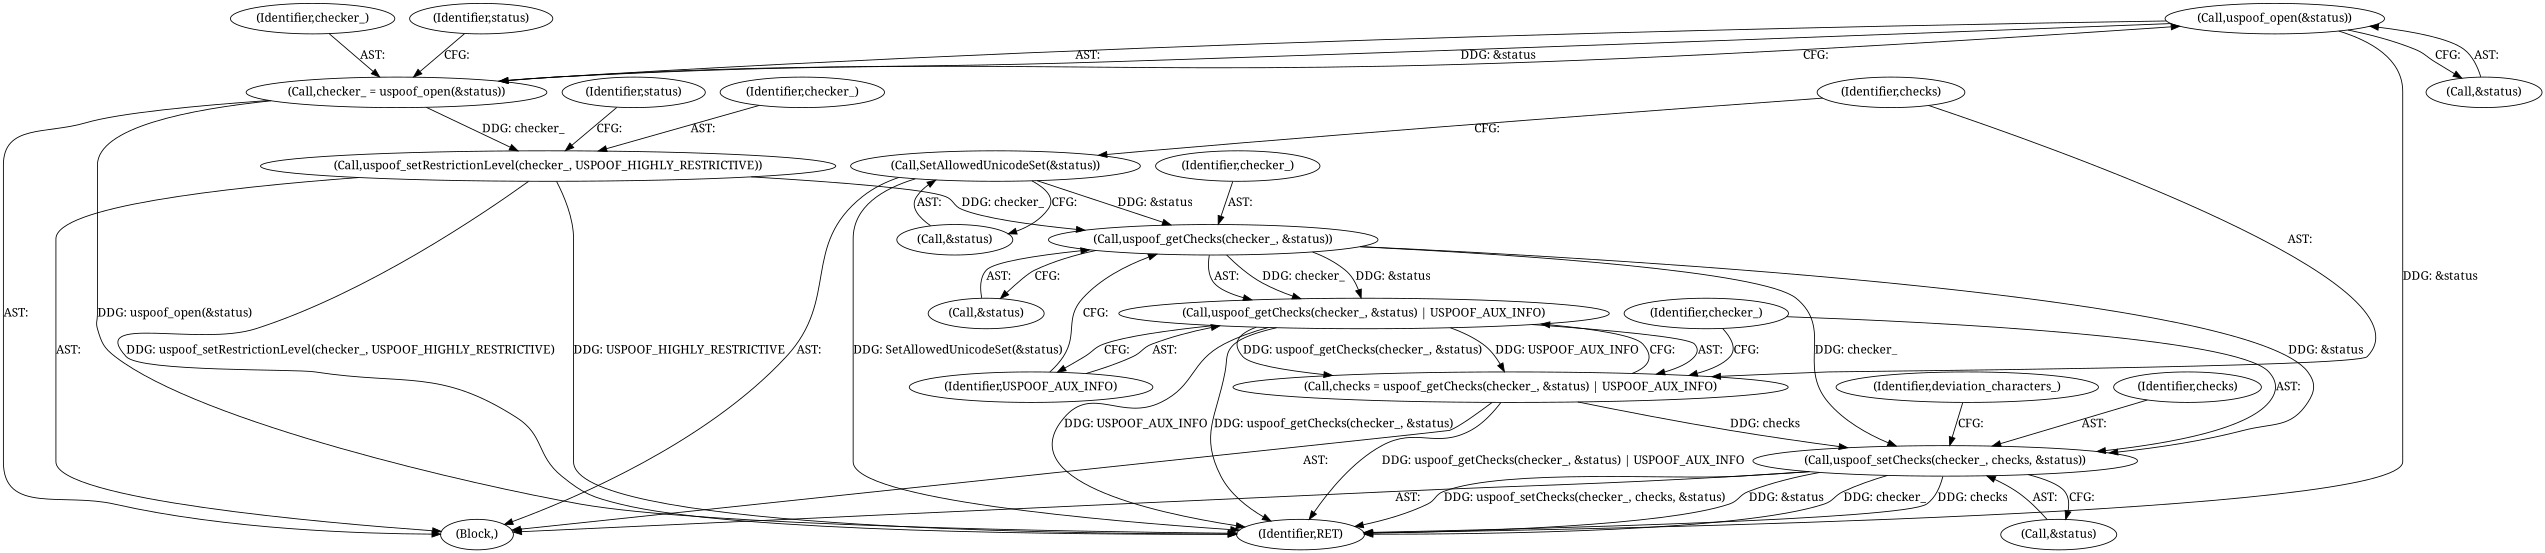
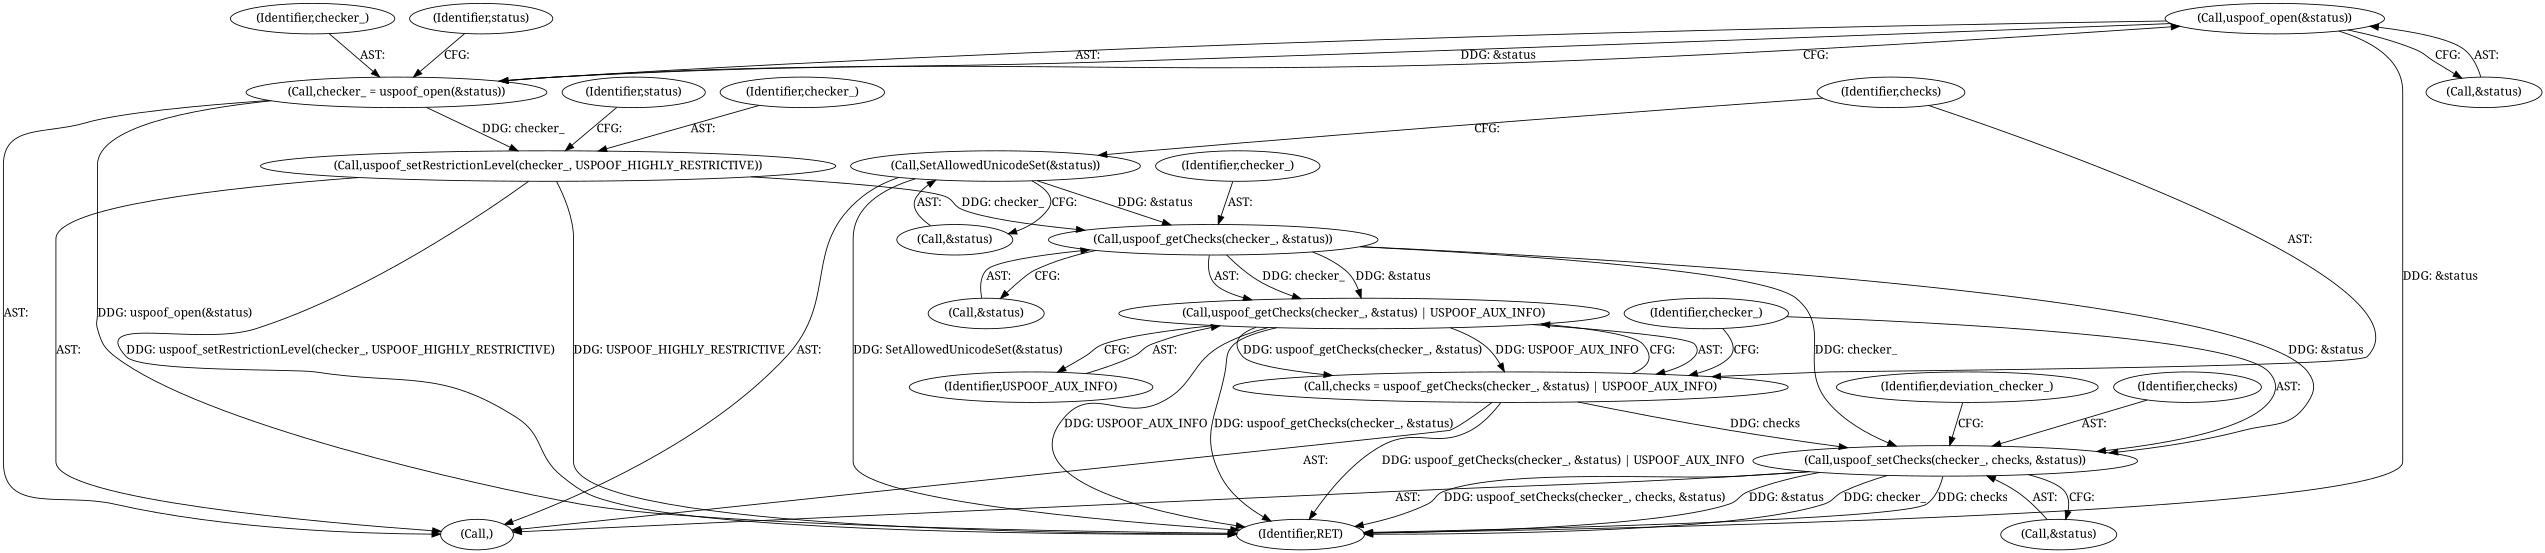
(1081, 300) -> none
(1967, 387) -> (1967, 387)
(477, 535) -> (477, 535)
